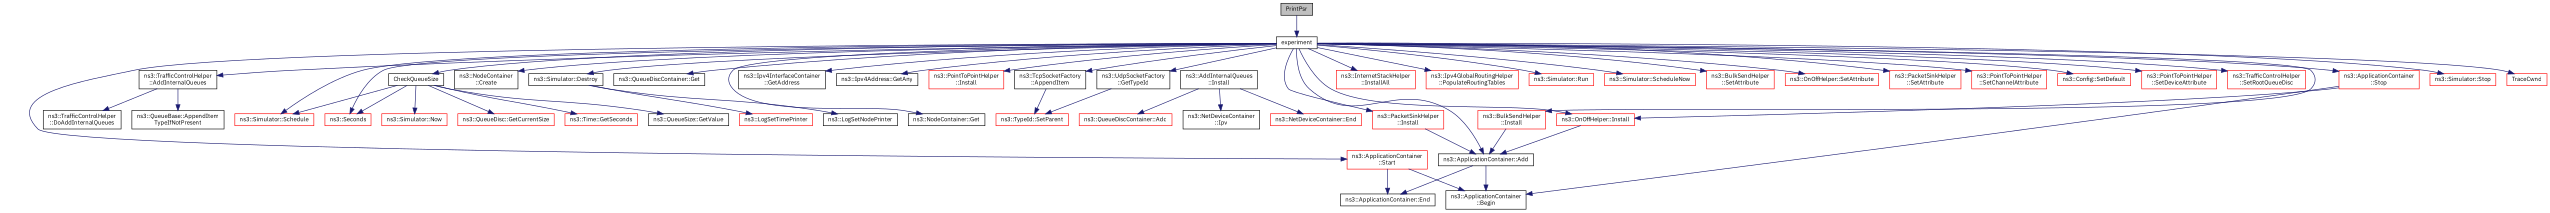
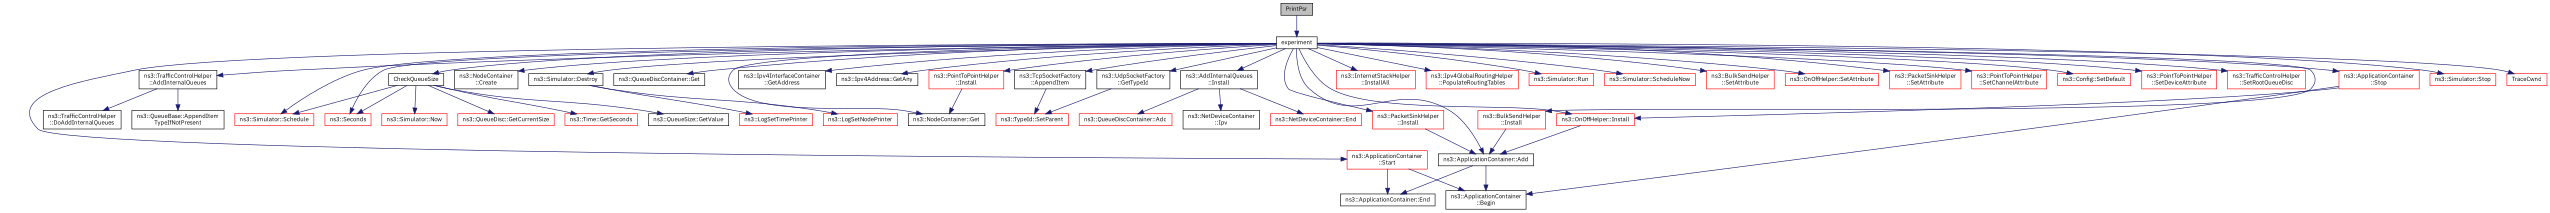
none -> (1264, 58)
none -> (957, 99)
(860, 120) -> (860, 120)
